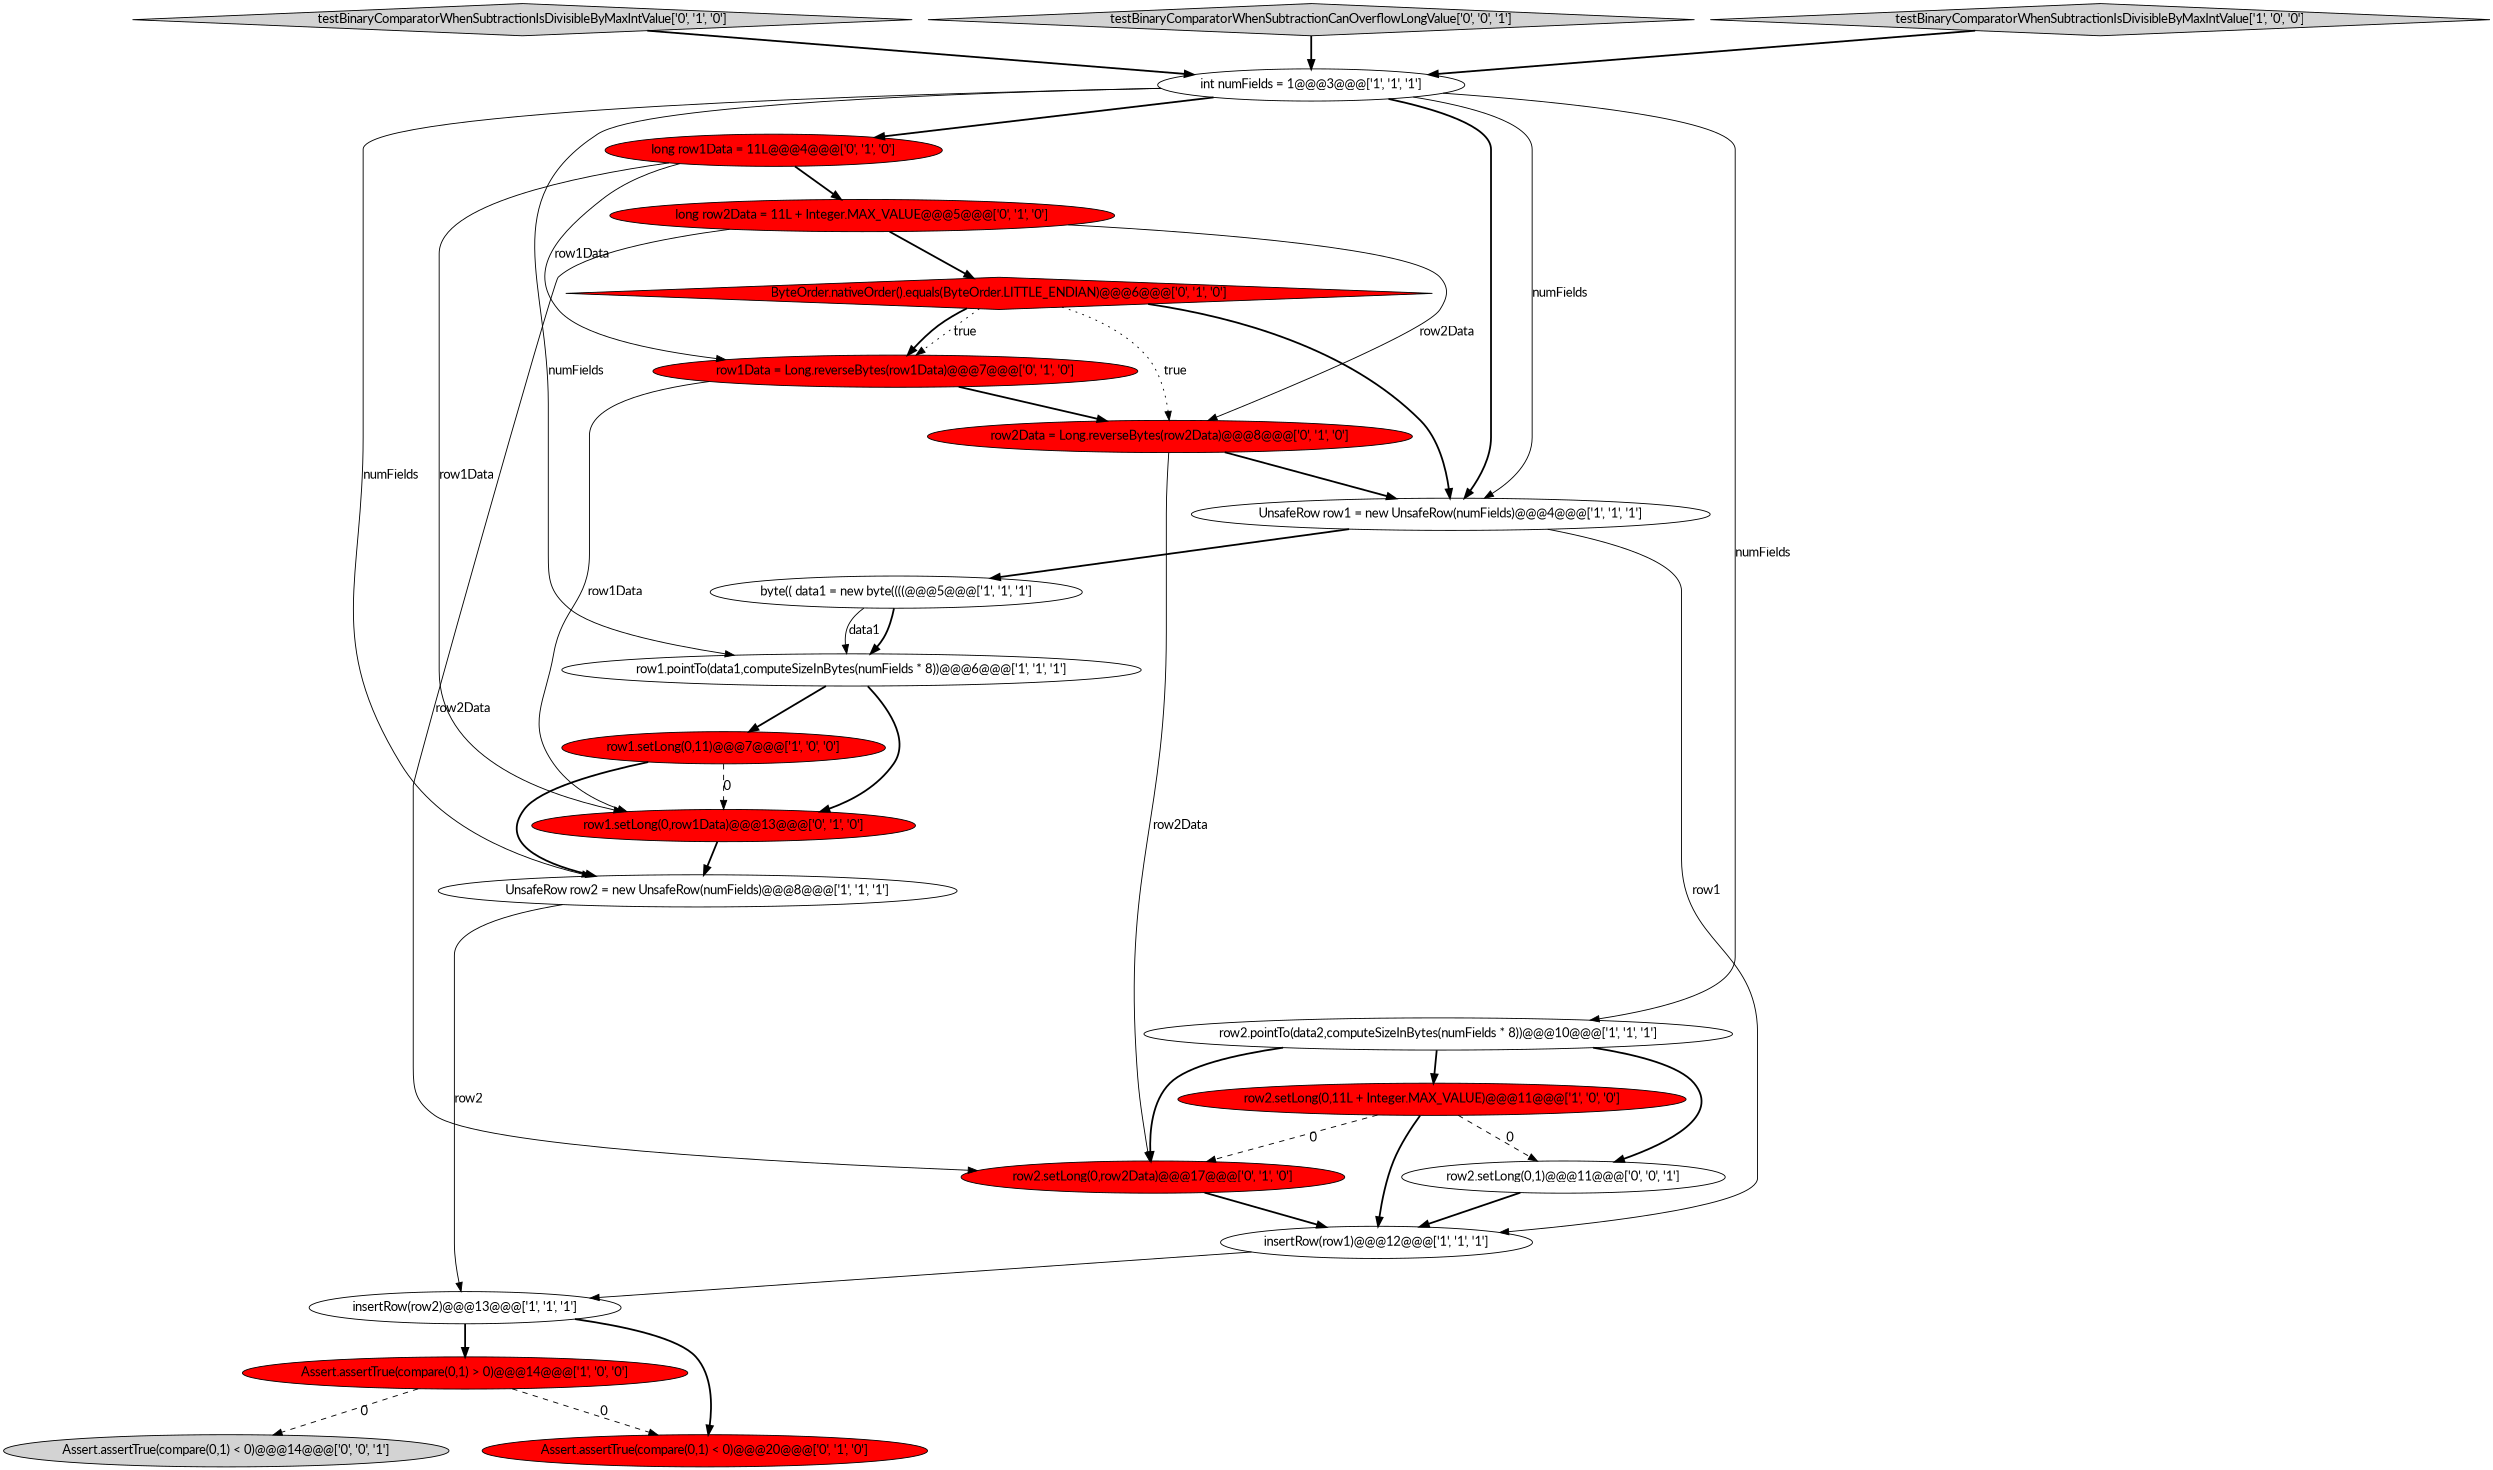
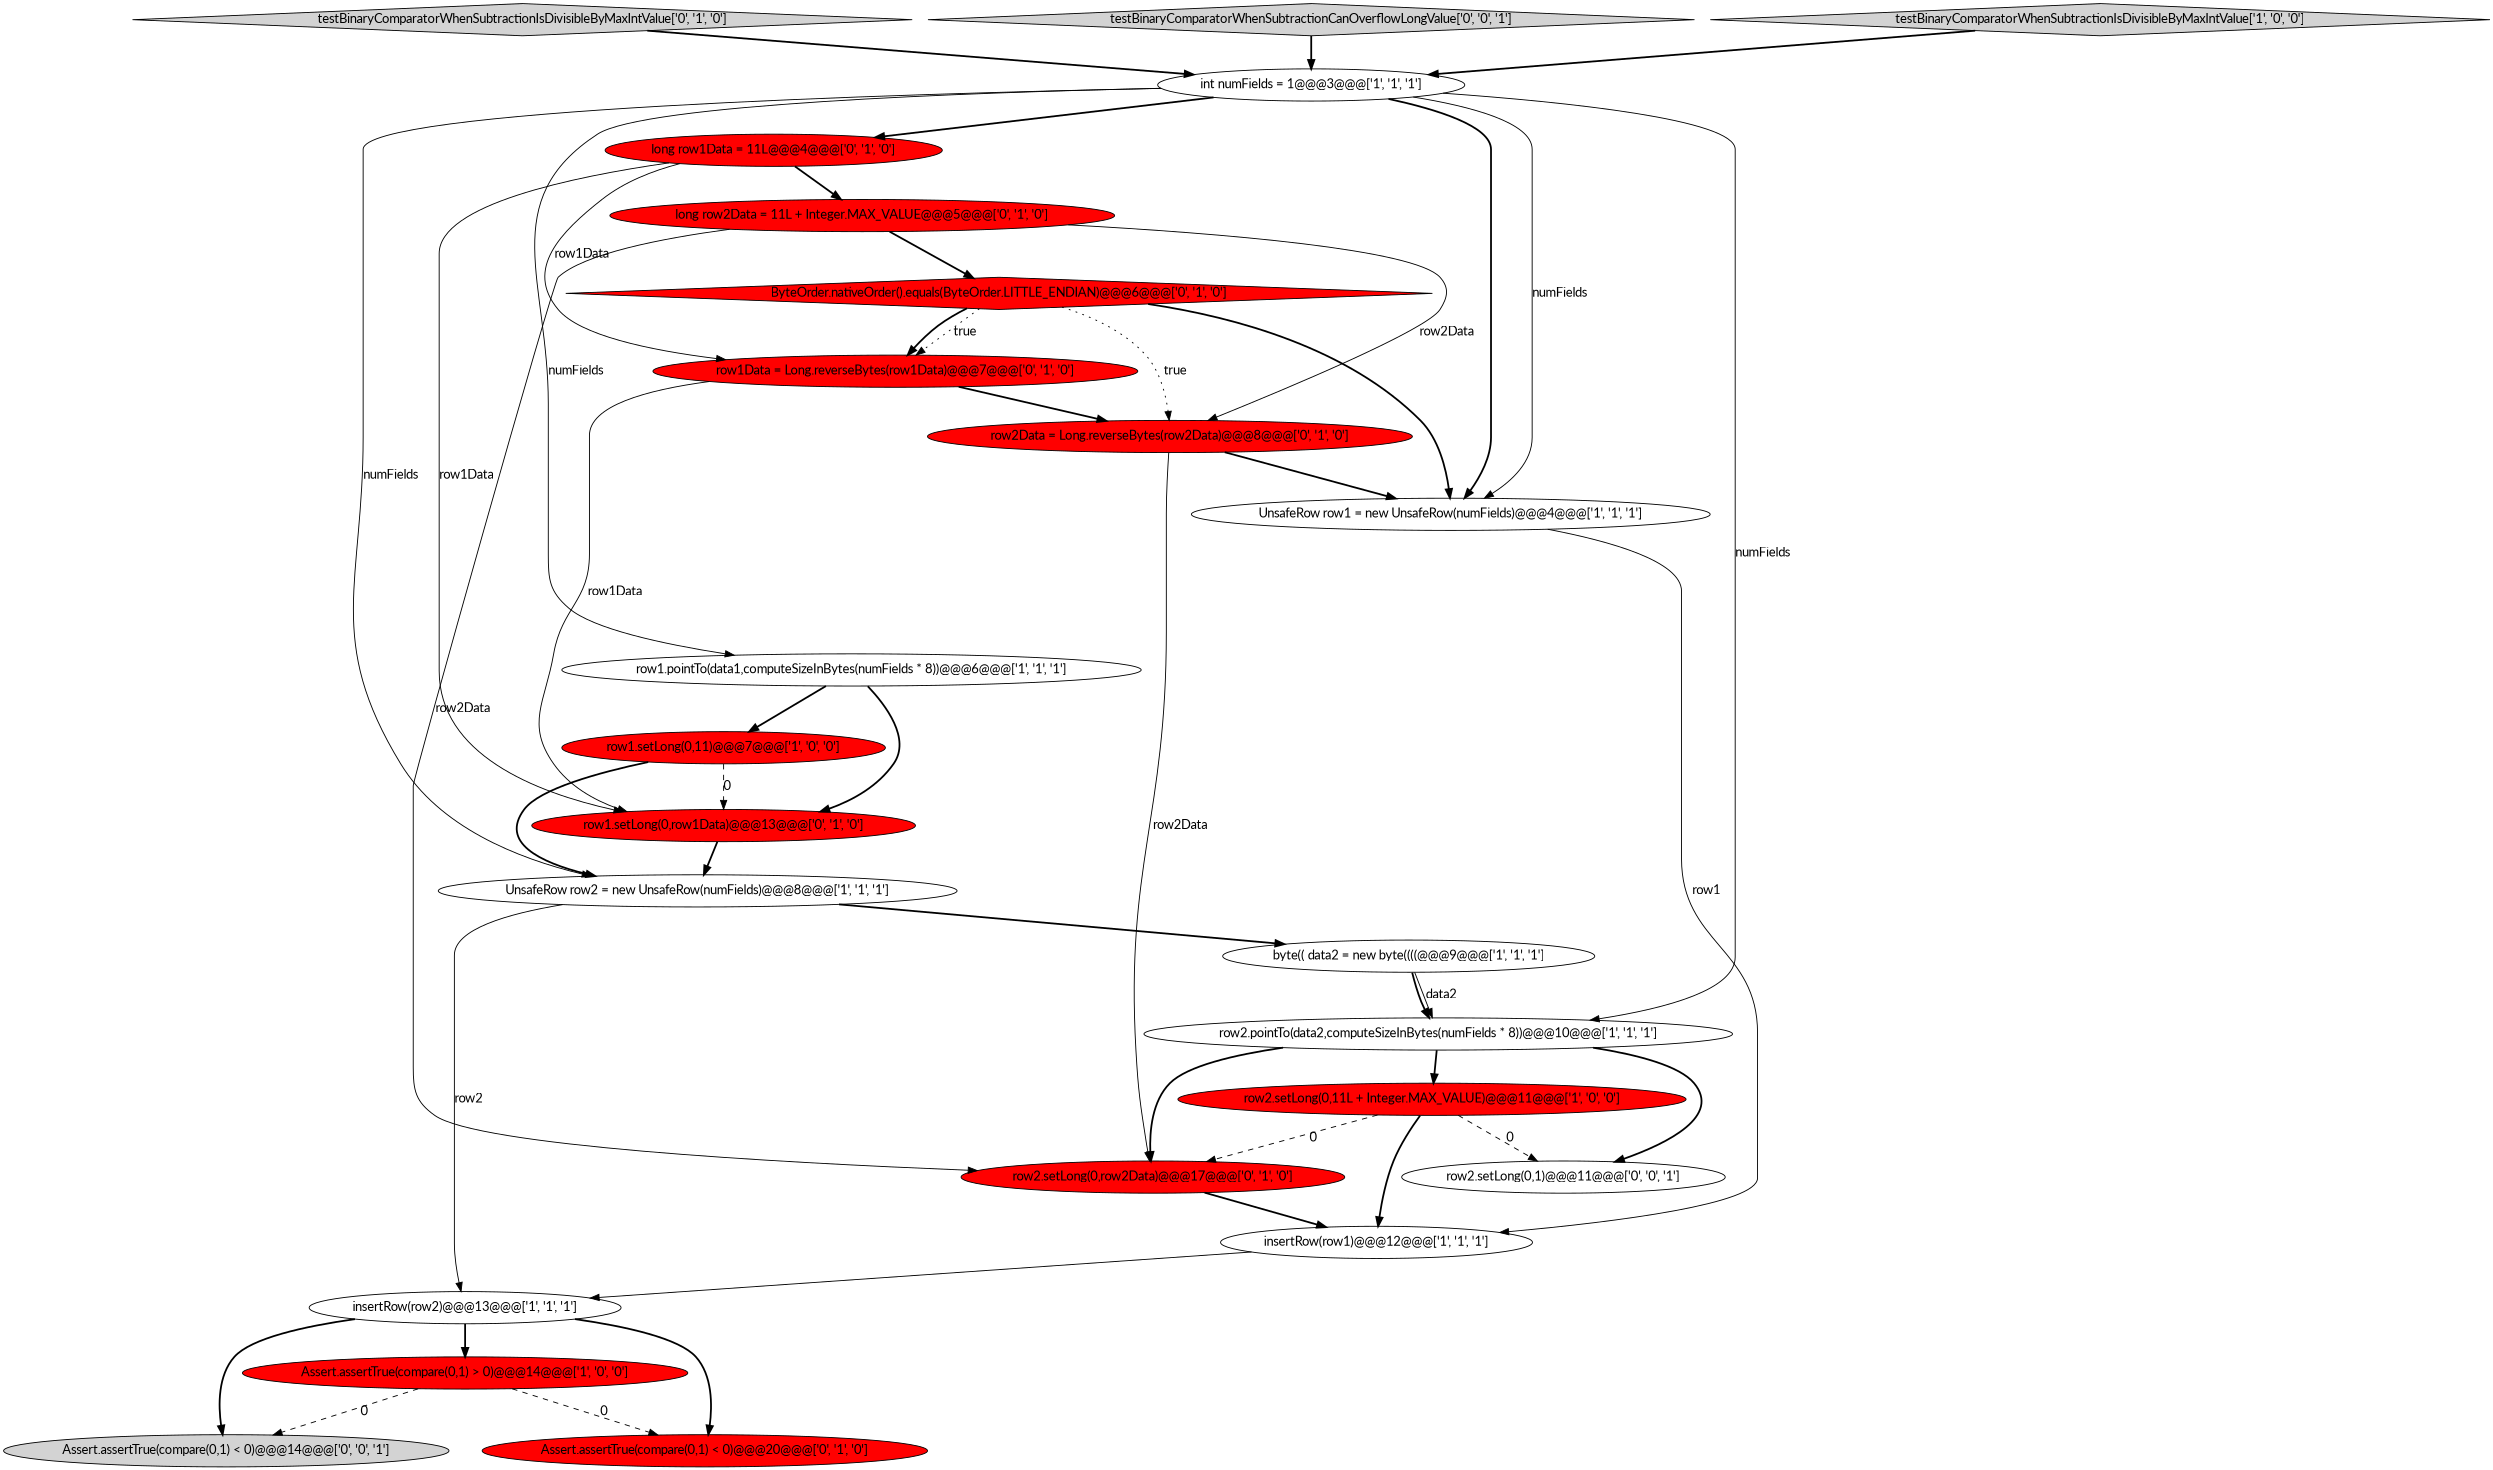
(896, 592) -> none
none -> (1409, 956)
(1474, 1208) -> none
none -> (258, 1342)
